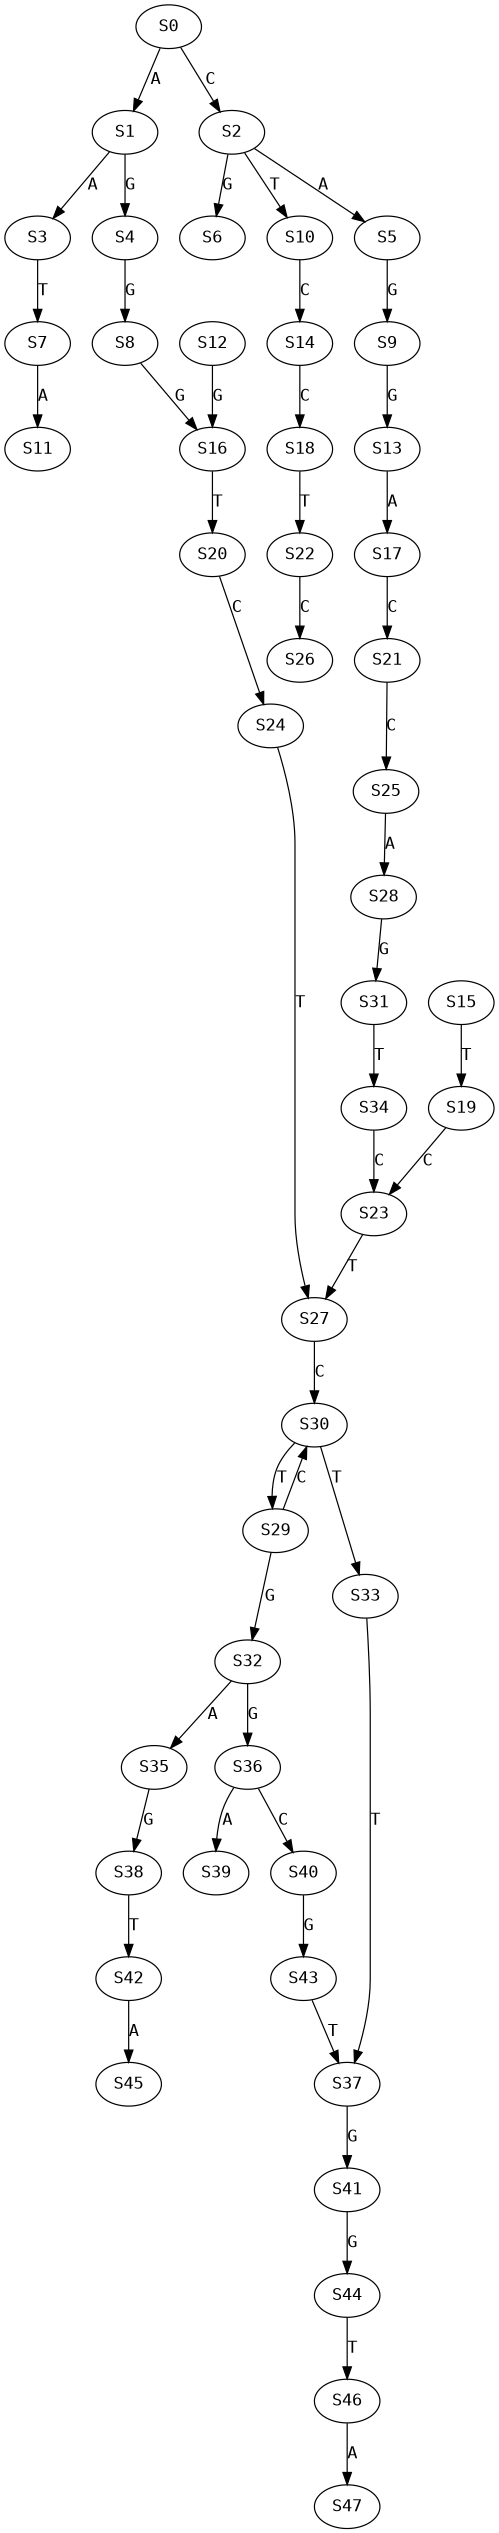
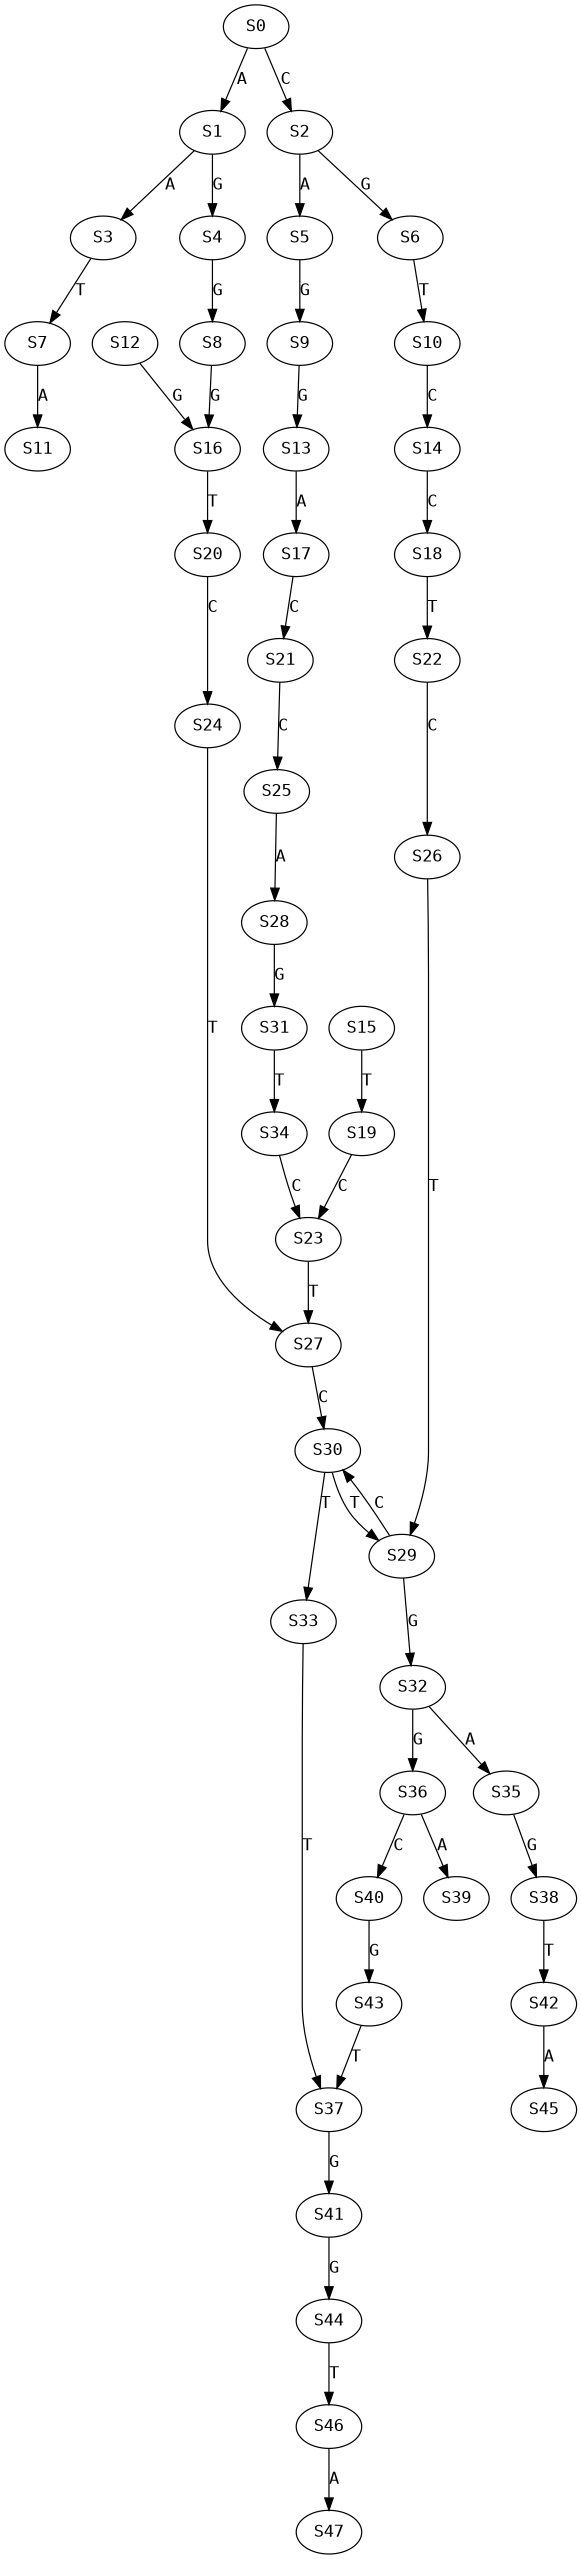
(263, 180) -> (418, 285)
none -> (429, 1202)
